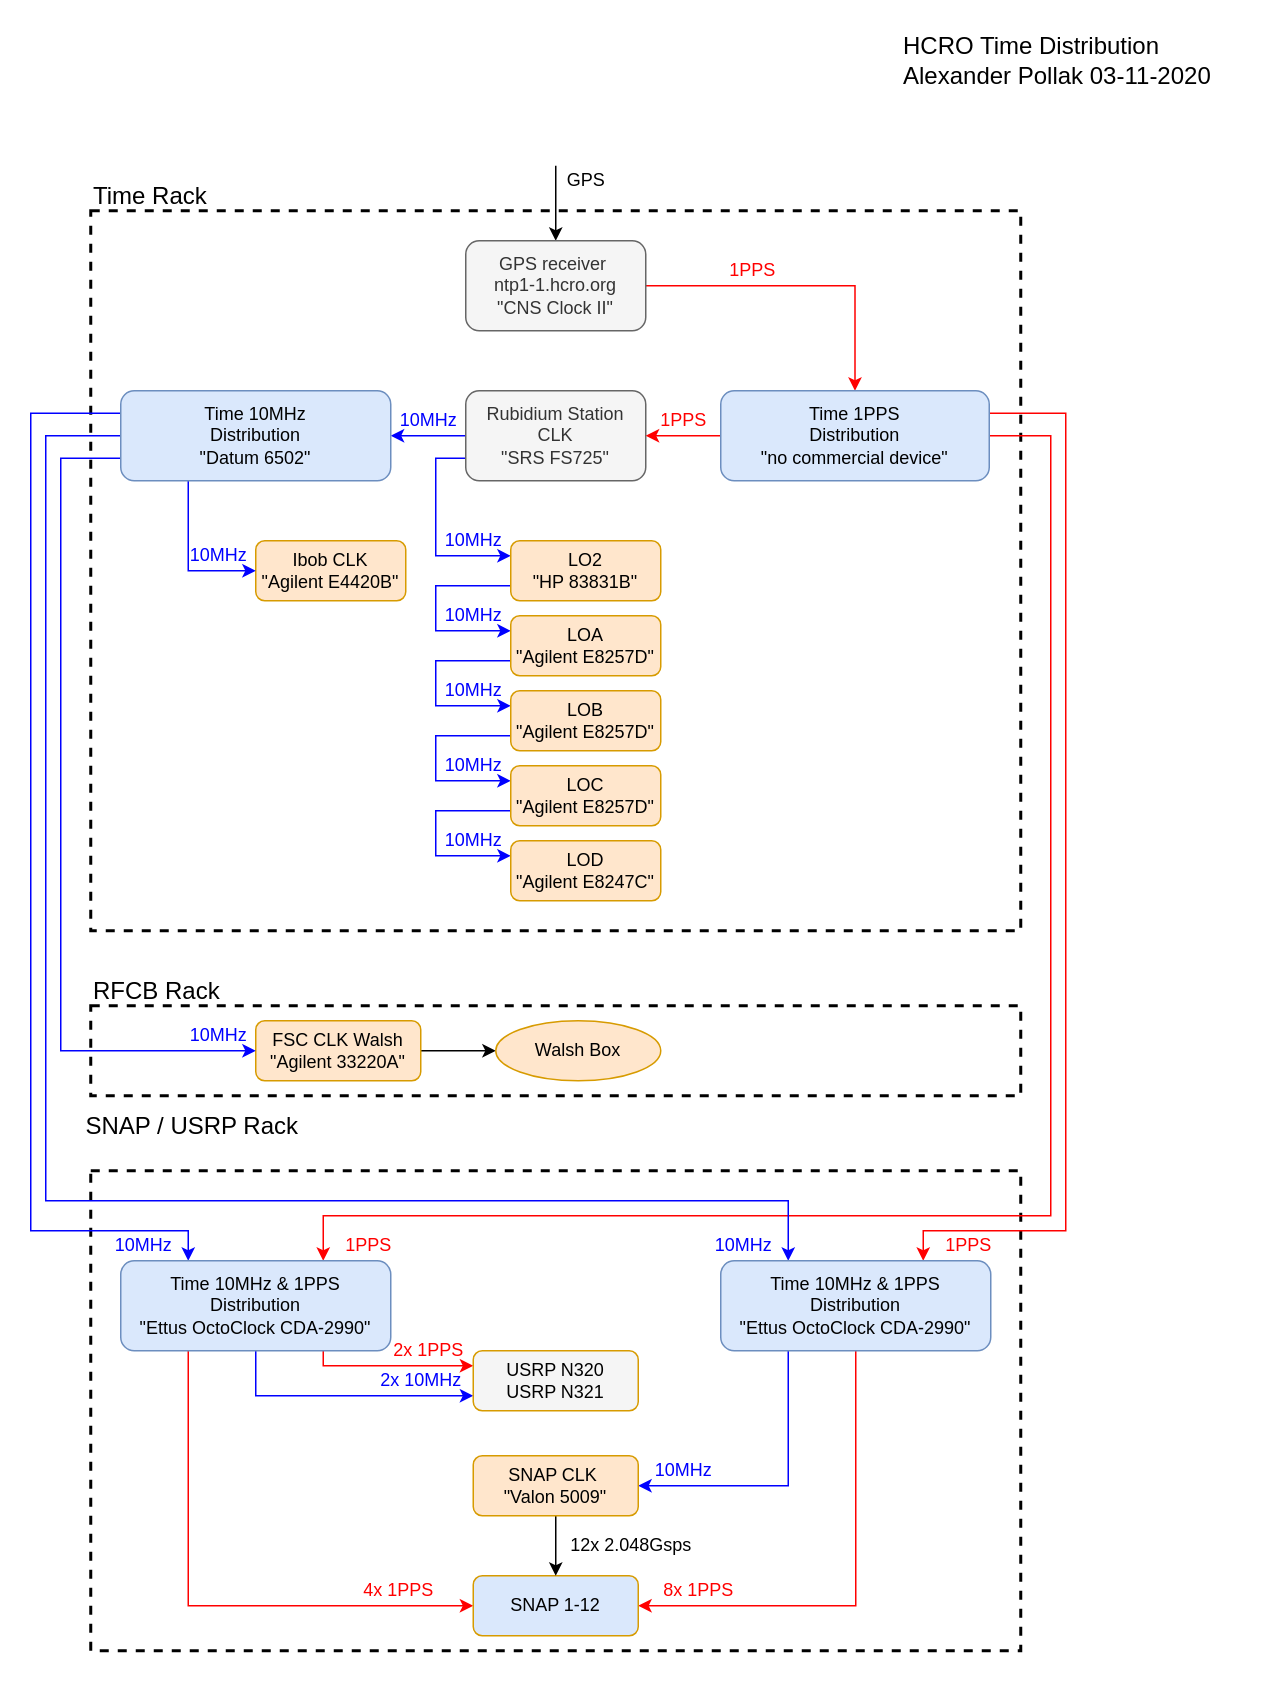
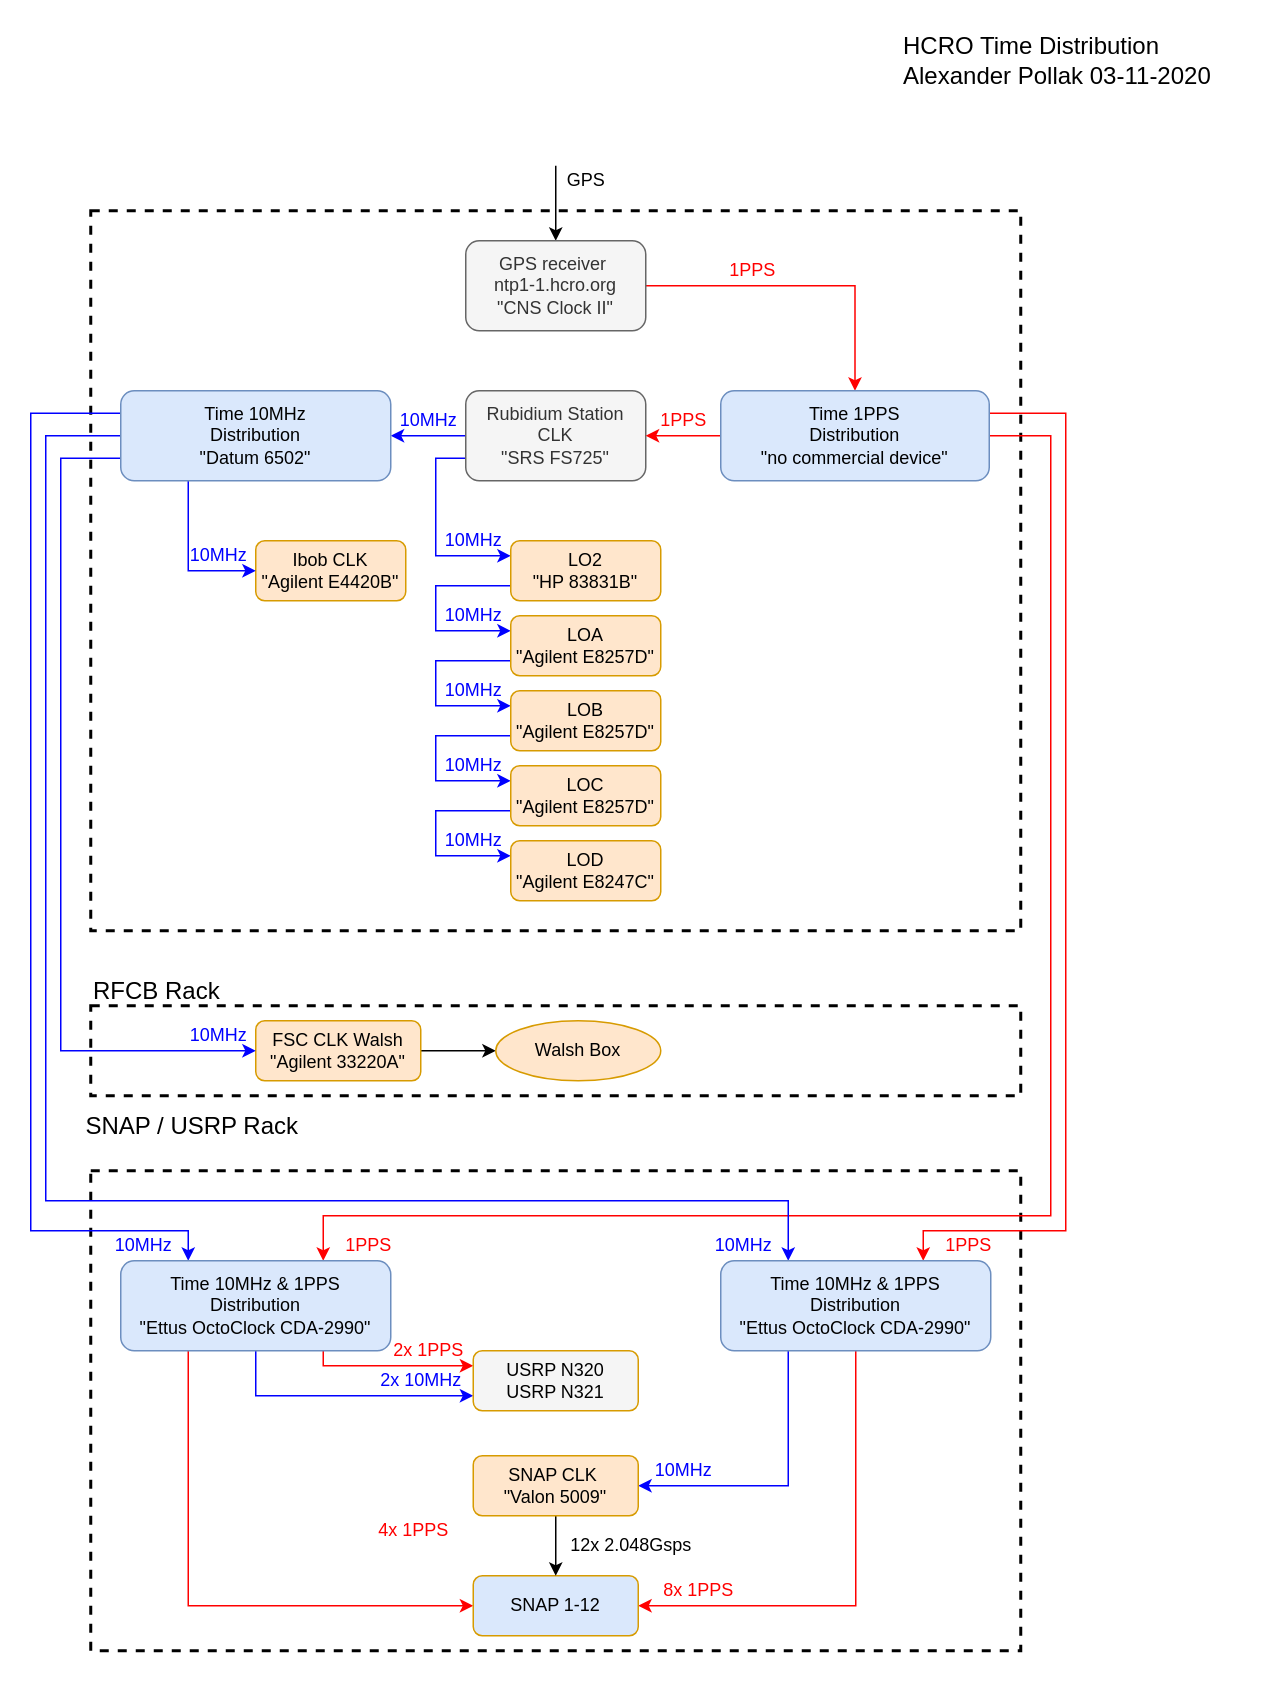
(158, 196) -> none
(398, 1591) -> (413, 1531)
